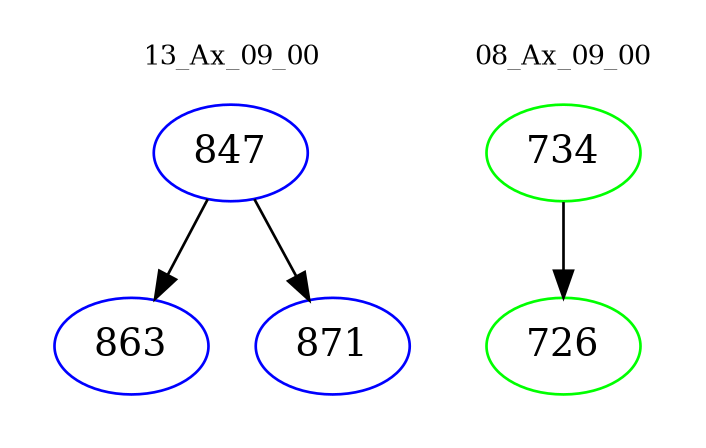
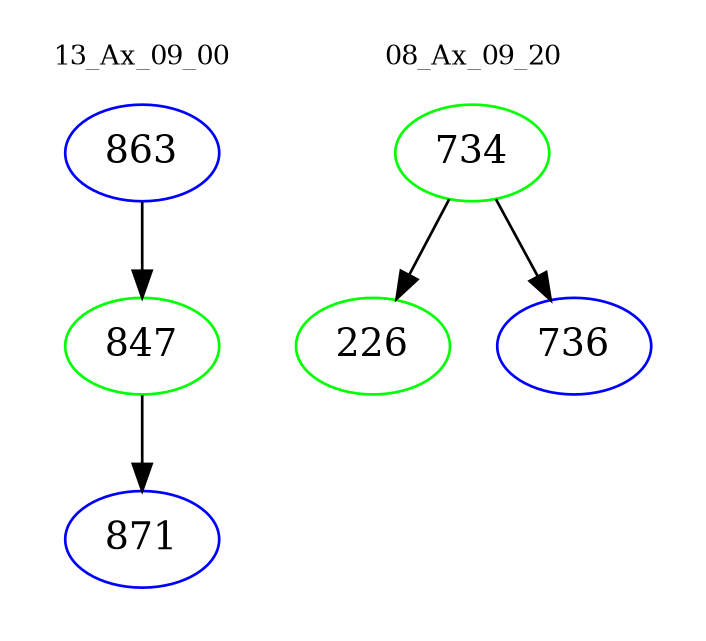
(564, 58) -> (474, 58)
(231, 153) -> (142, 346)
(188, 237) -> (142, 236)
(564, 346) -> (373, 346)
none -> (574, 346)
